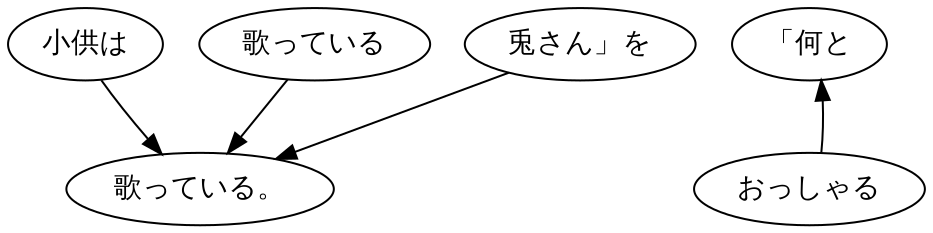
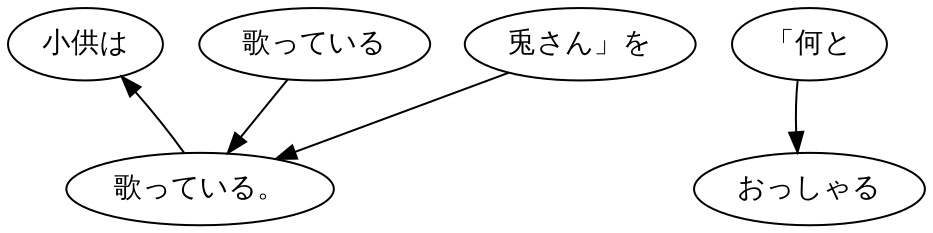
(124, 110) -> (160, 122)
(823, 126) -> (796, 106)
